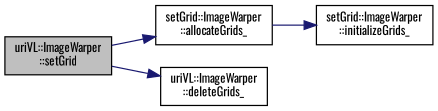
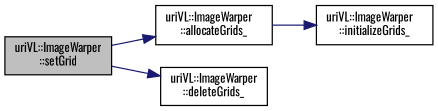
(214, 25) -> (214, 25)
(375, 25) -> (375, 25)
